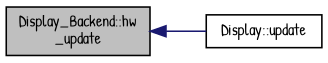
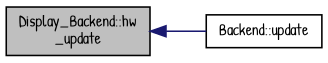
(264, 31) -> (264, 31)
